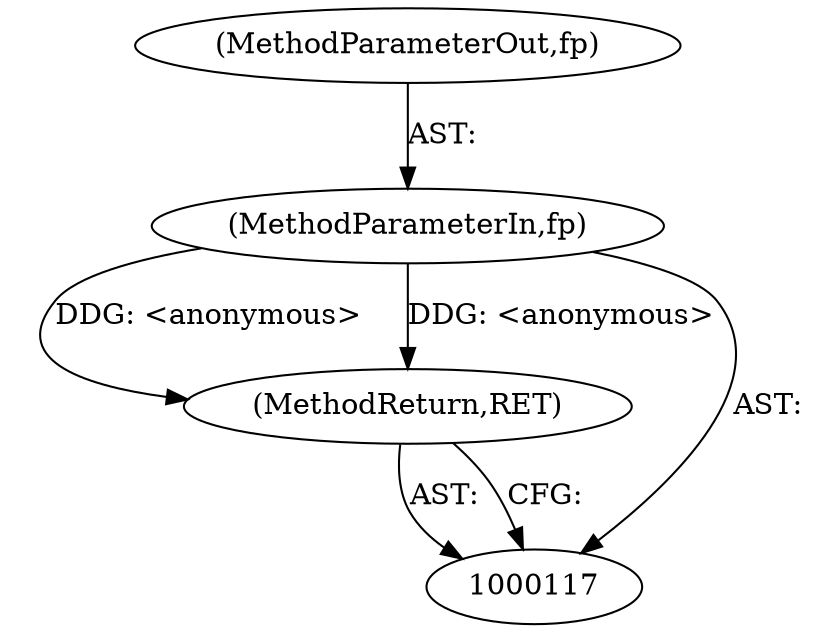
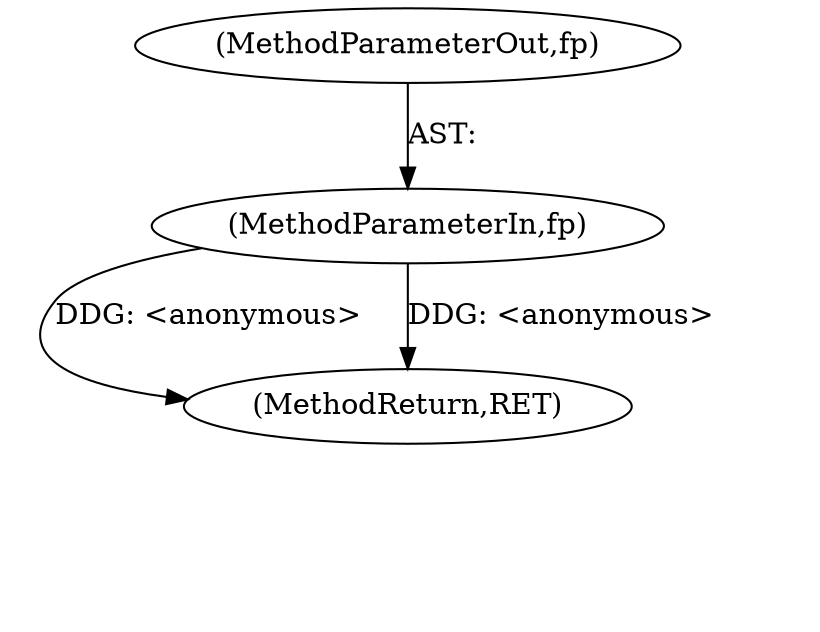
(534, 587) -> none
